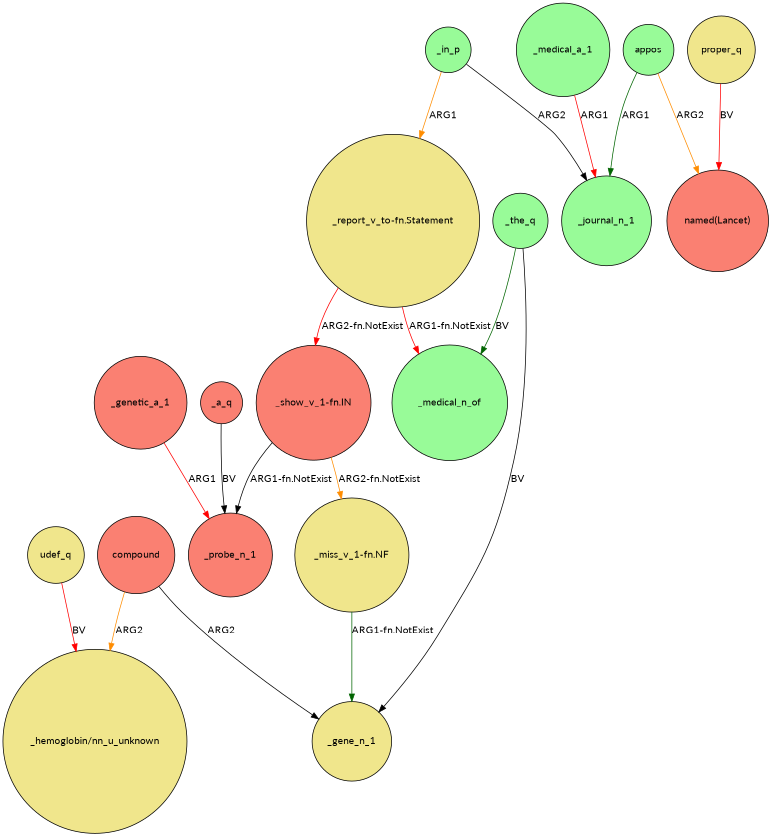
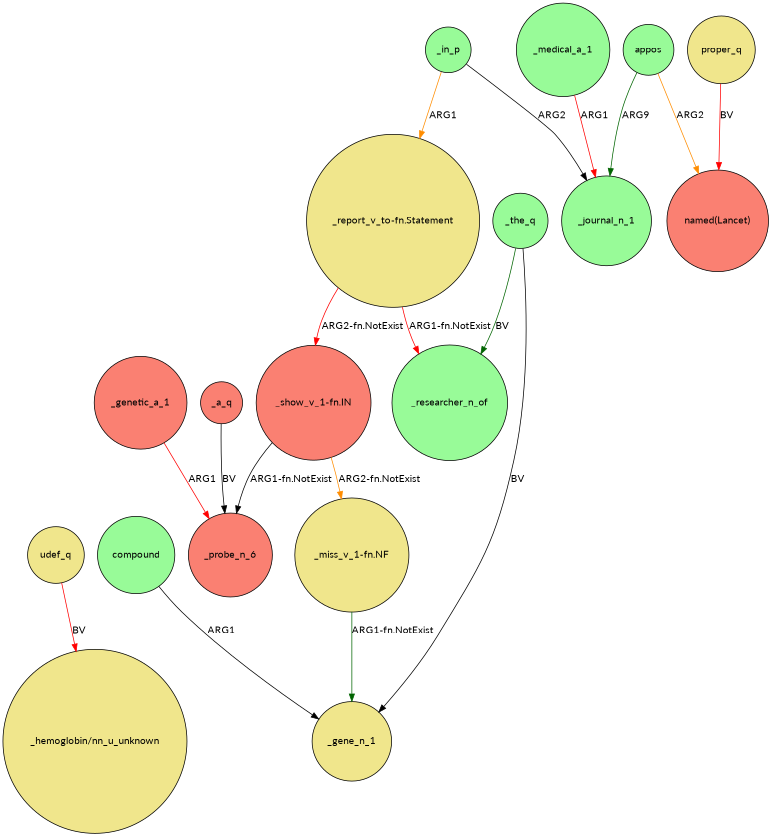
(636, 115) -> (636, 115)
(450, 403) -> (450, 403)
(136, 555) -> (136, 555)
(230, 555) -> (230, 555)
(117, 617) -> none
(222, 631) -> (222, 631)
